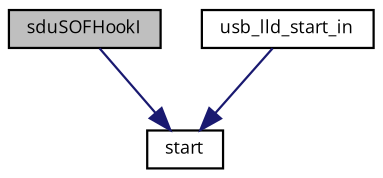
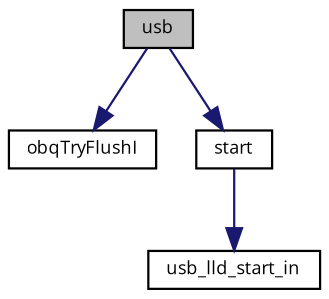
(85, 29) -> (158, 29)
(244, 81) -> (234, 198)
none -> (83, 149)
